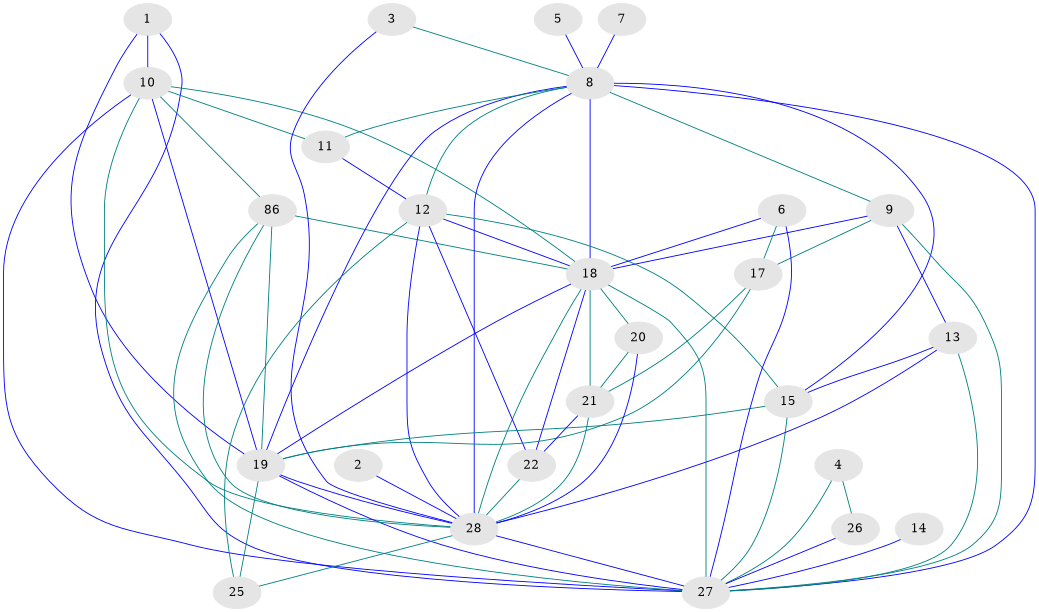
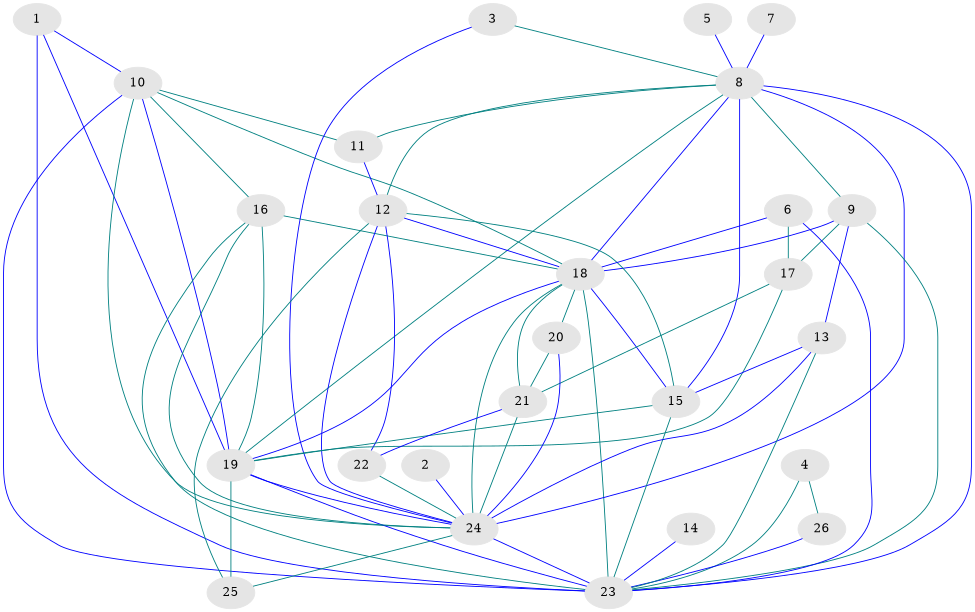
(272, 211) -> (261, 211)
(370, 221) -> (482, 270)
(561, 370) -> (629, 337)
(474, 529) -> (474, 529)
(706, 593) -> (609, 593)
